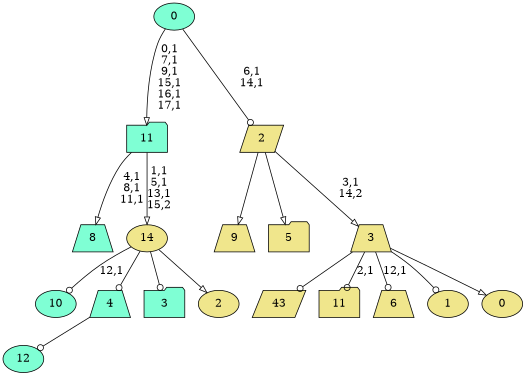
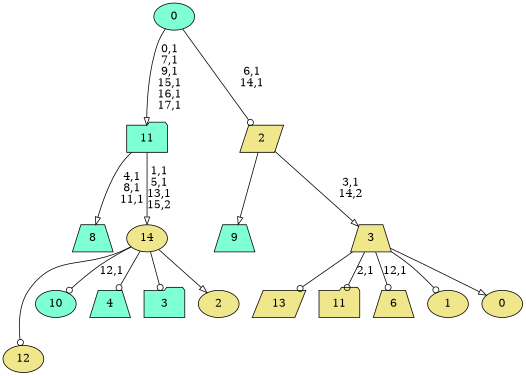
(235, 238) -> (235, 238)
(289, 238) -> none
(279, 304) -> (279, 304)
(66, 332) -> (52, 270)
(23, 359) -> (23, 359)
